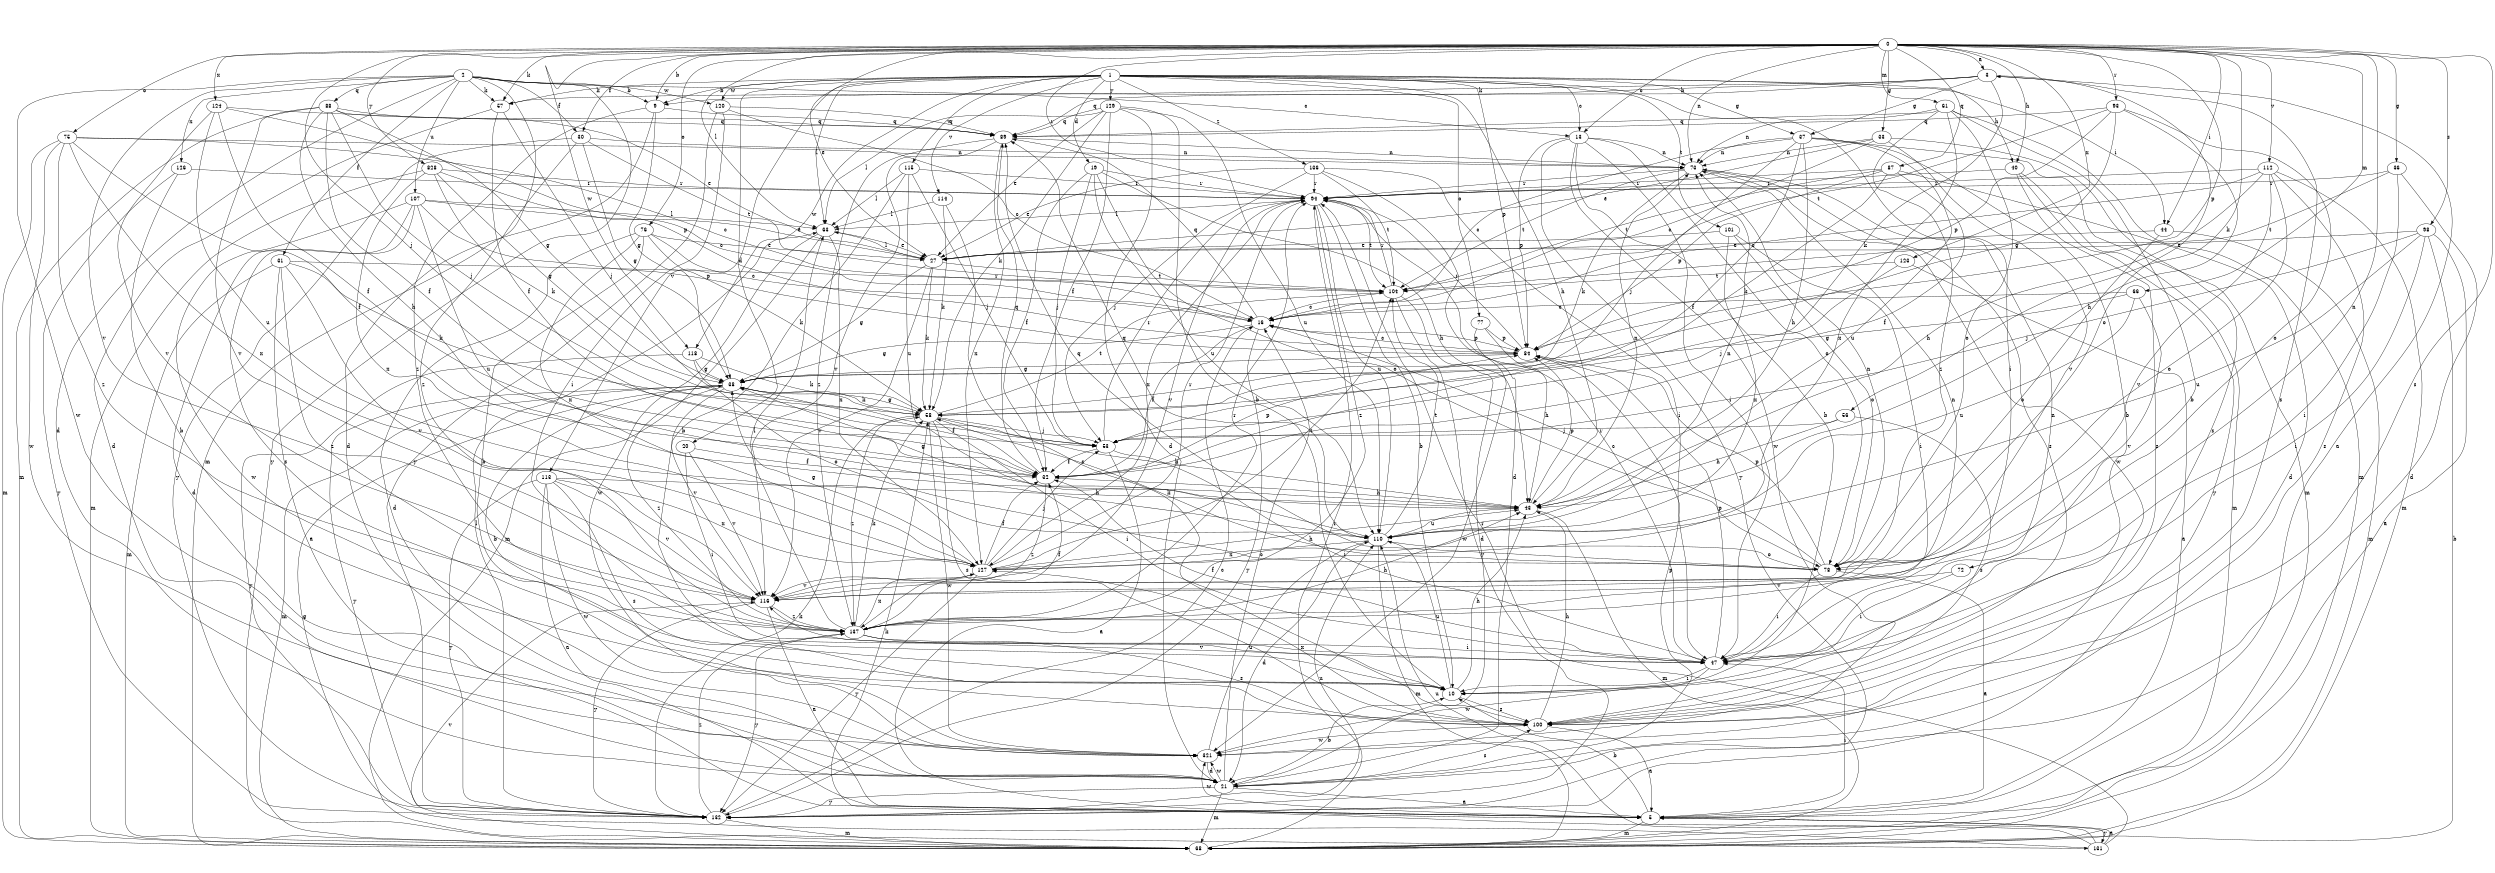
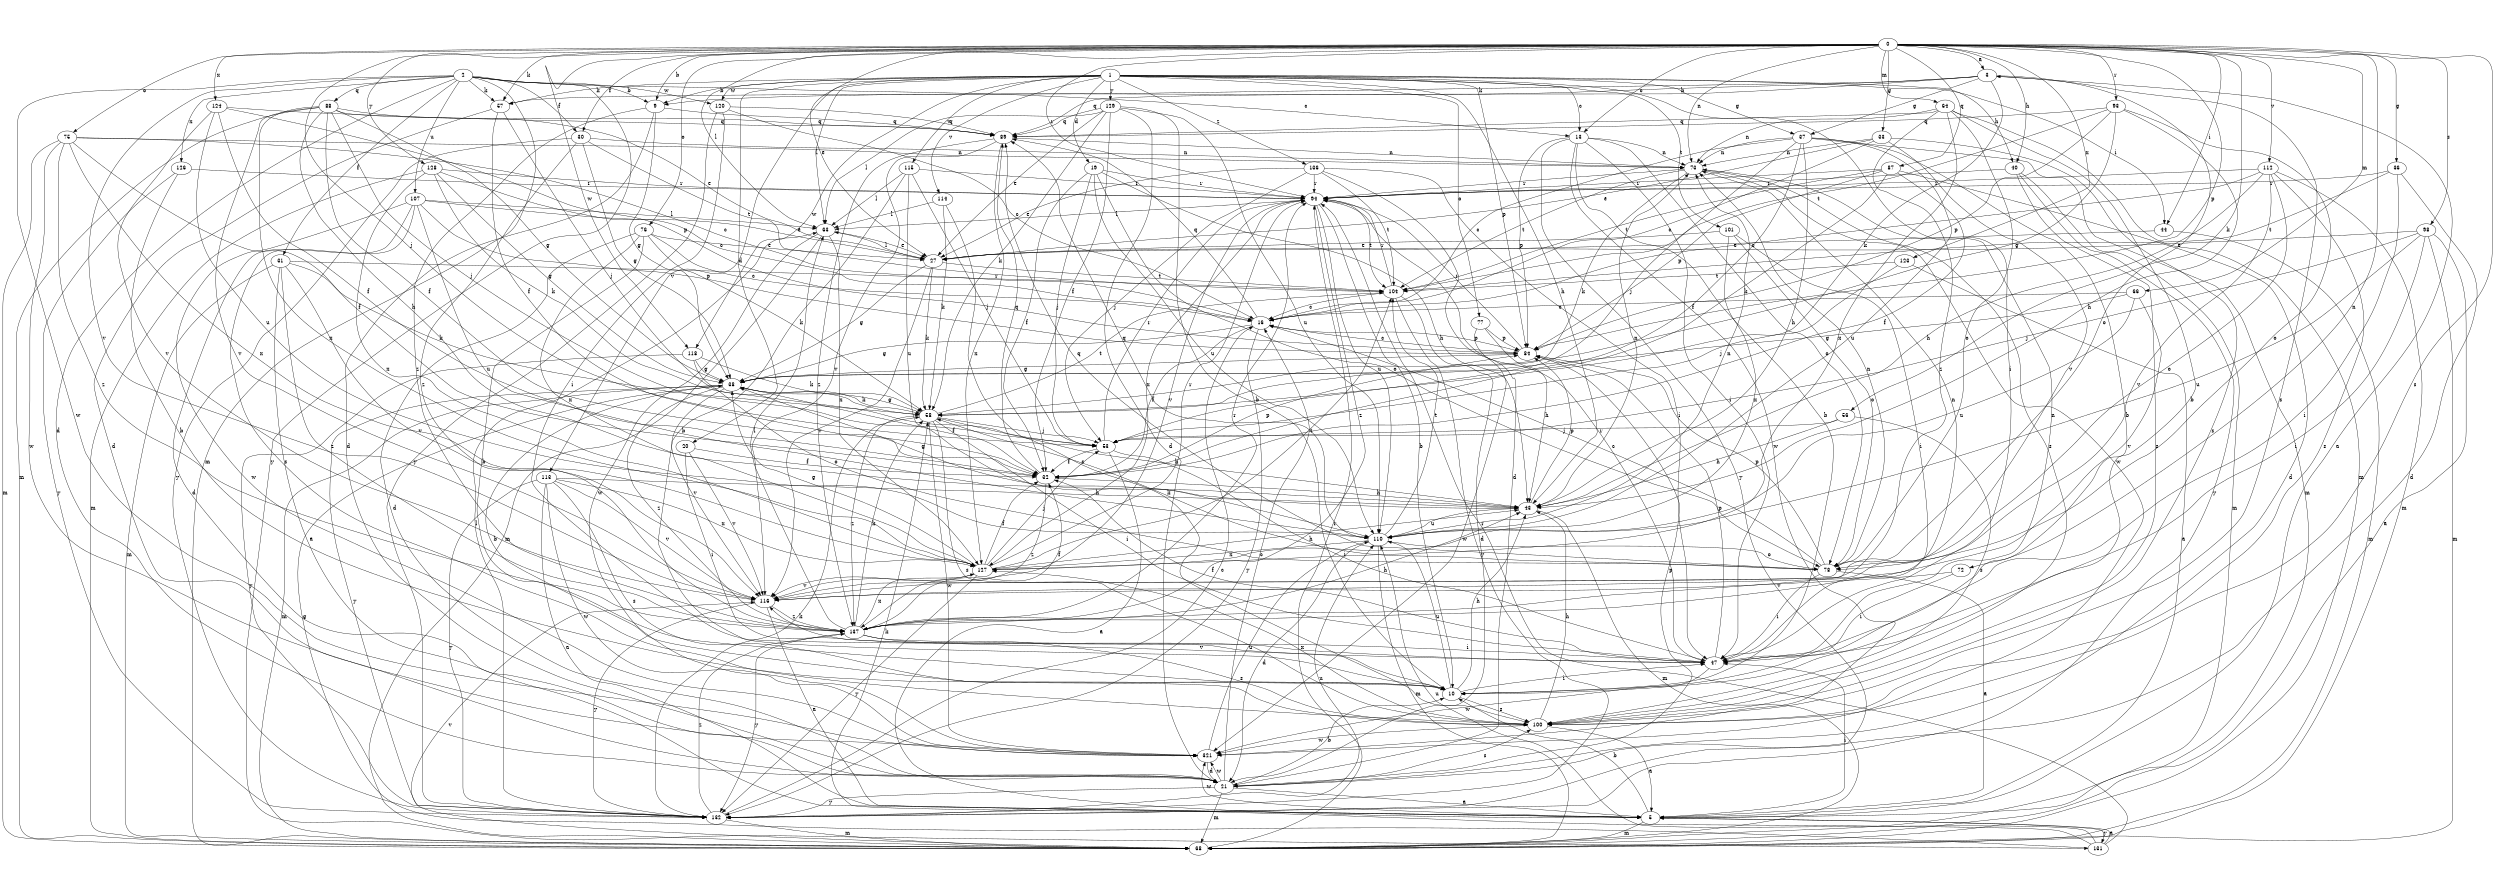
(1945, 106) -> (1945, 106)
(432, 168) -> (432, 168)
(2007, 415) -> none
none -> (476, 423)
(2455, 539) -> (2455, 539)
(1580, 686) -> (1580, 675)
